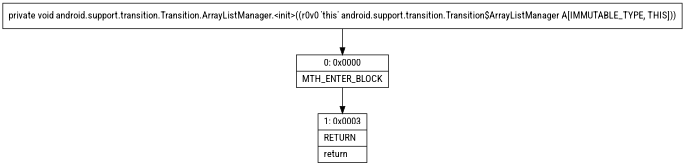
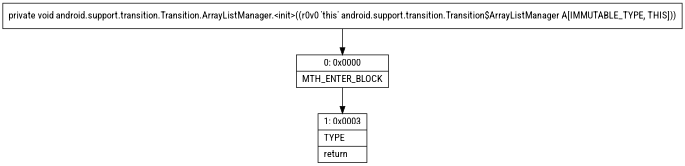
(340, 138) -> (334, 138)
